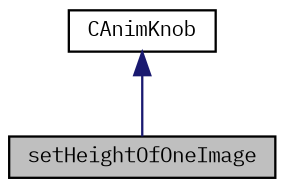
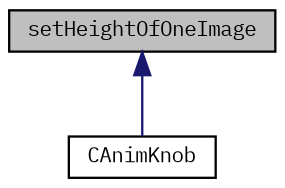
(142, 106) -> (142, 106)
